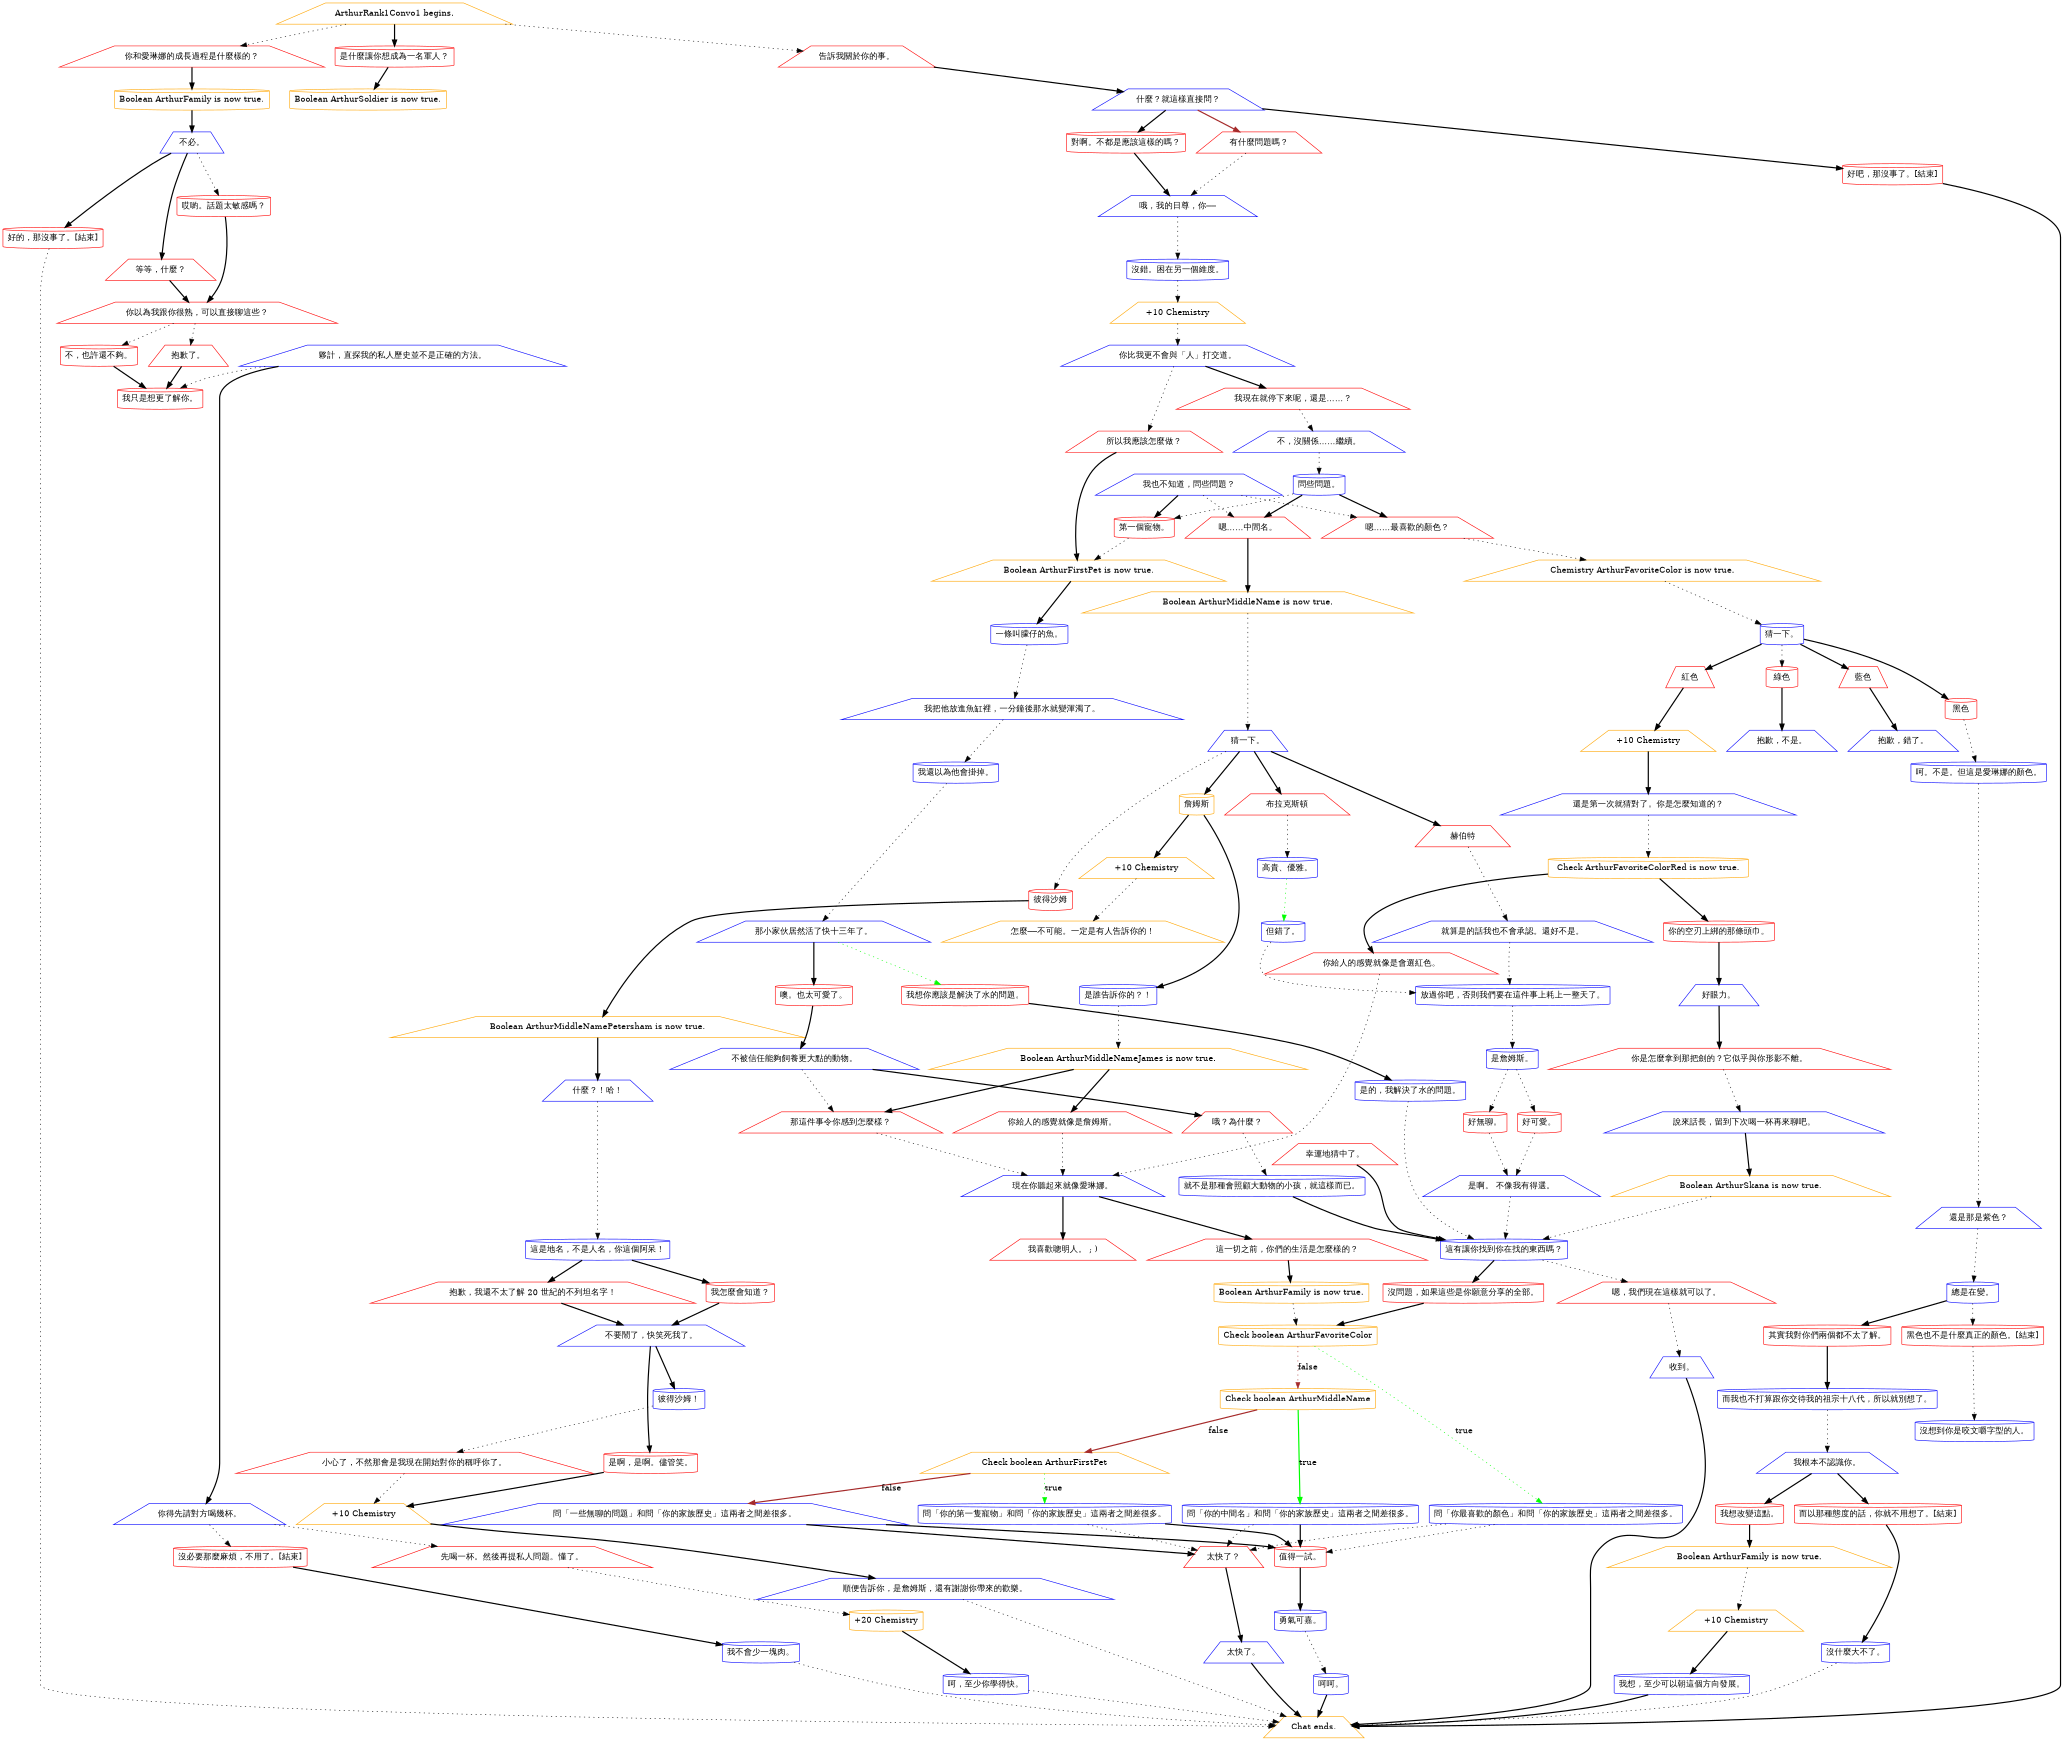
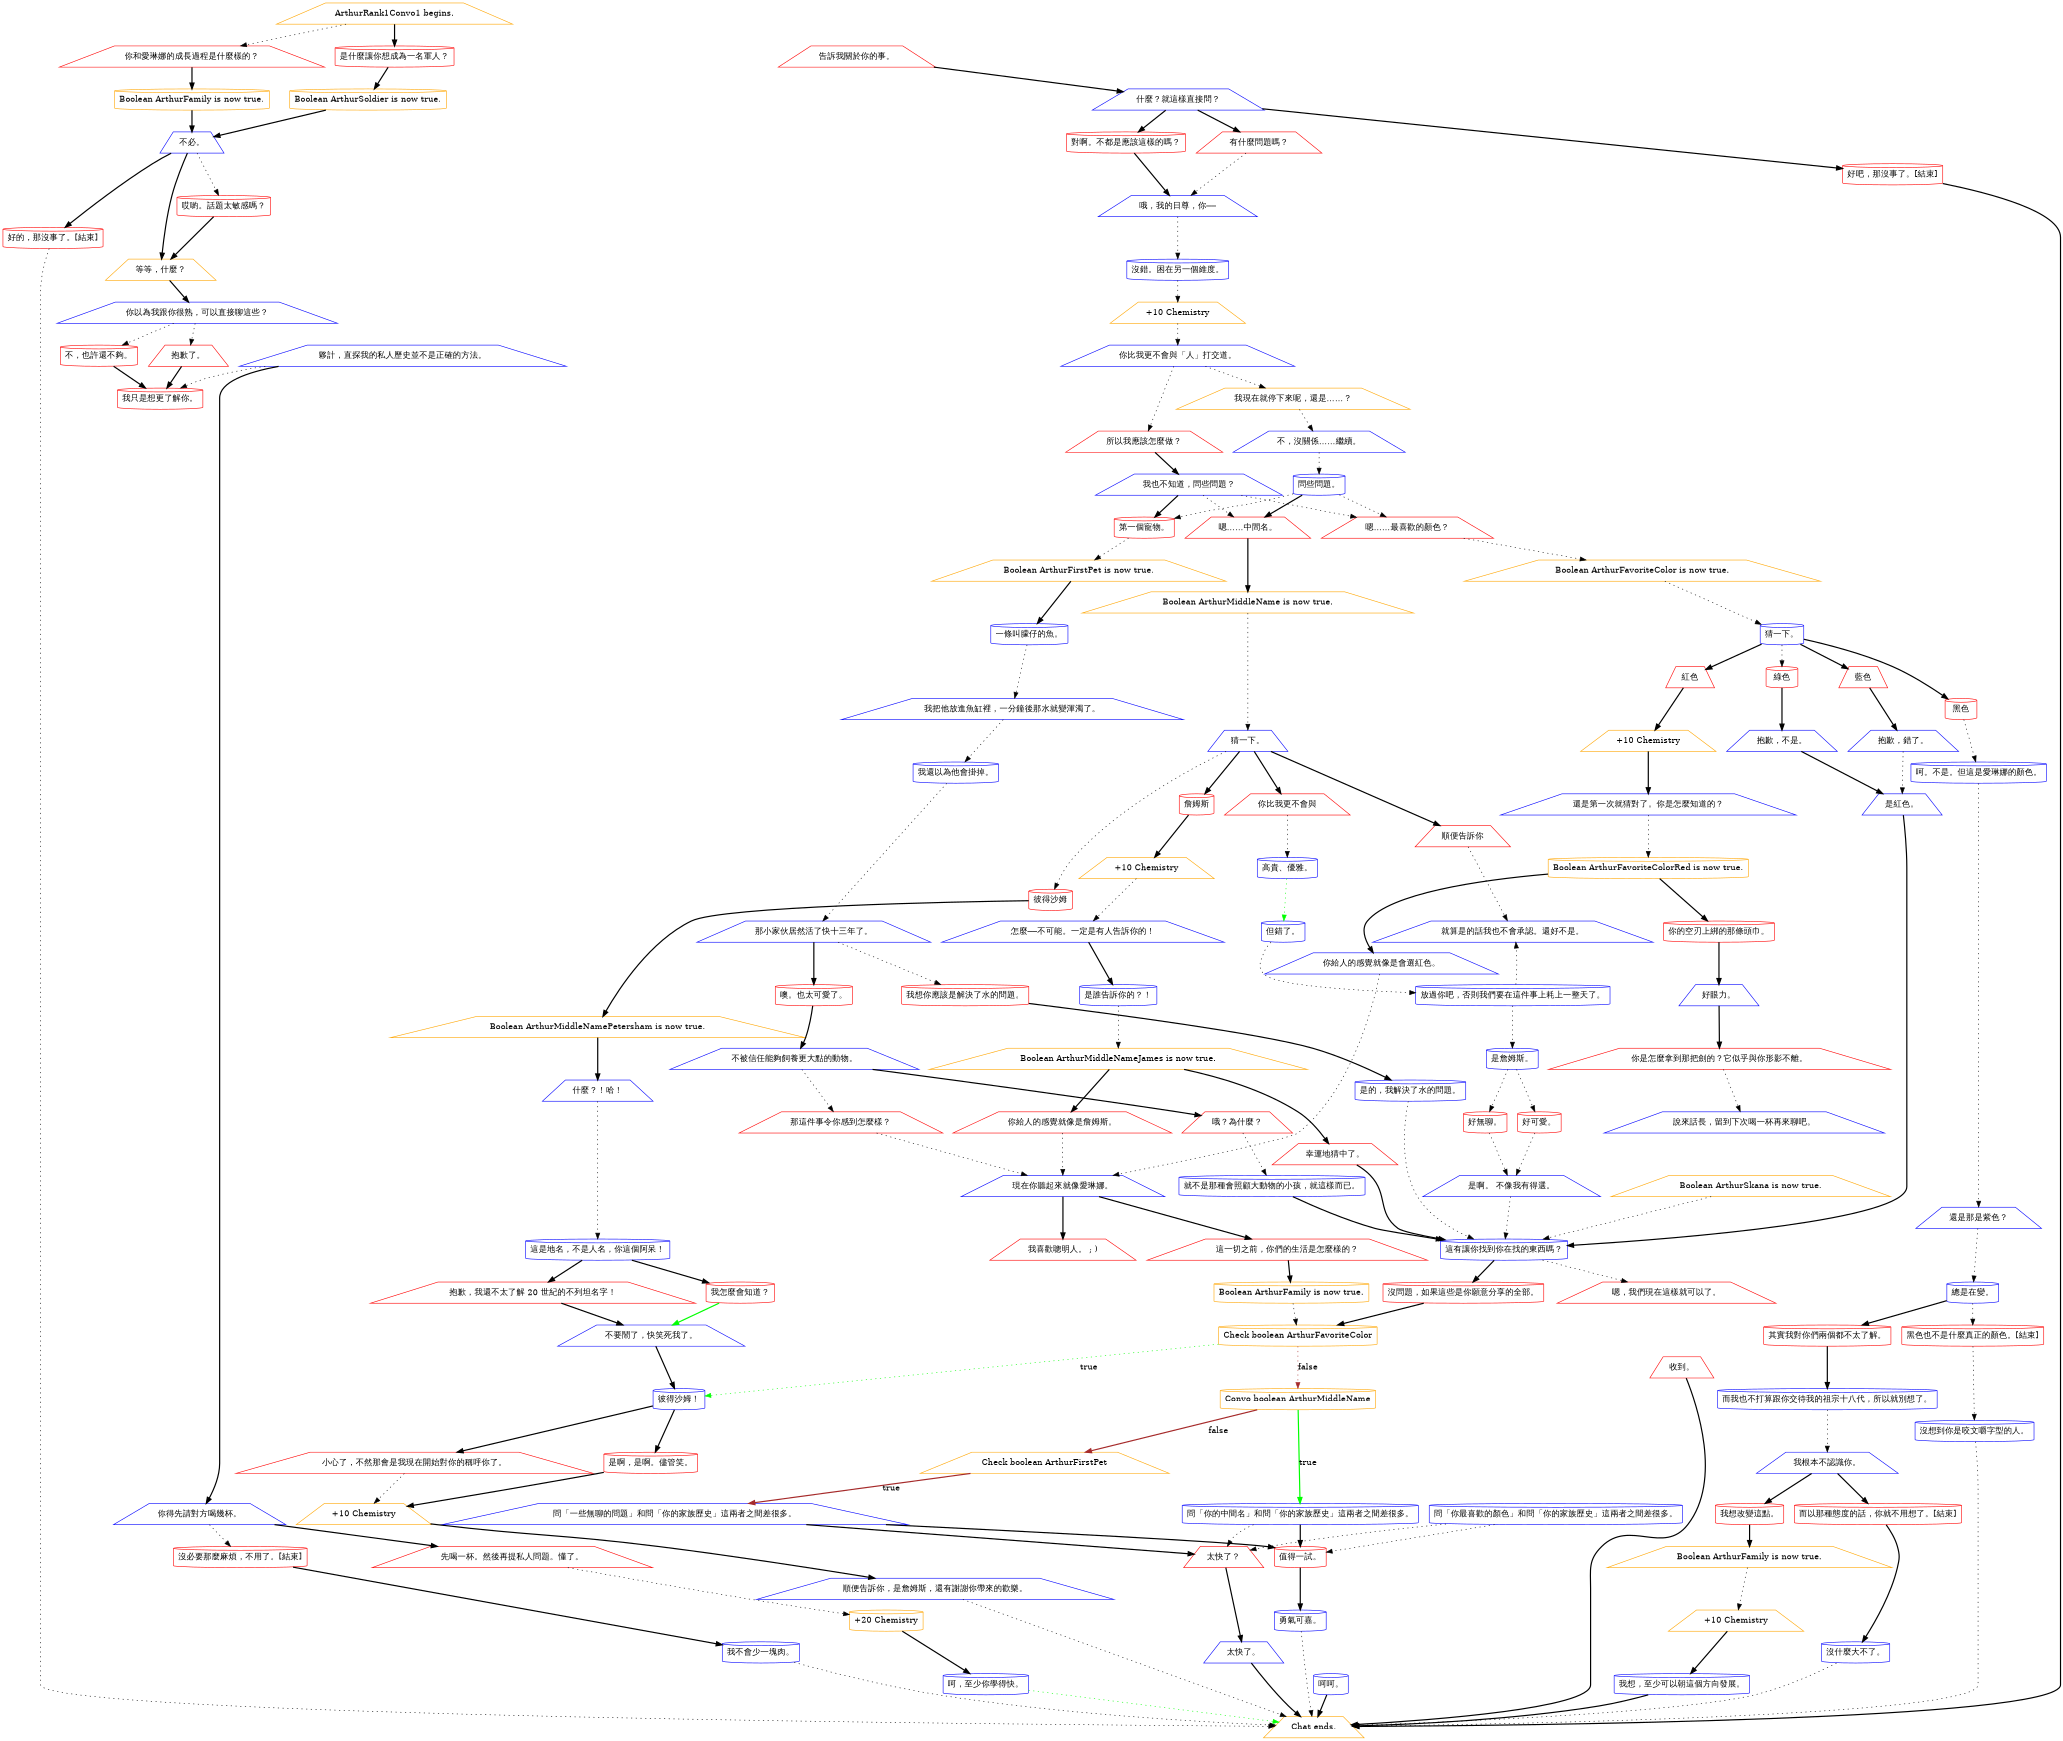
(651, 37) -> none
(1216, 120) -> (1216, 120)
none -> (273, 123)
(226, 259) -> (194, 236)
(161, 270) -> (161, 270)
(197, 313) -> (197, 313)
(1233, 376) -> (1233, 376)
(1293, 399) -> (1293, 399)
(1080, 496) -> (1164, 461)
(1360, 505) -> (1360, 505)
(1642, 571) -> (1642, 571)
(1197, 804) -> (1197, 804)
(1287, 804) -> (1287, 804)
none -> (1902, 804)
(1463, 836) -> (1463, 836)
(1648, 868) -> (1648, 868)
(1238, 916) -> (1099, 961)
(1083, 932) -> (1083, 932)
(1509, 960) -> (1517, 966)
(887, 962) -> (887, 962)
(1382, 963) -> (1382, 963)
(983, 1090) -> (1261, 1093)
(1747, 1151) -> none
(699, 1313) -> (699, 1313)
(1674, 1327) -> none
(1682, 1367) -> (1682, 1367)
(648, 1396) -> (666, 1428)
(1298, 1399) -> (1298, 1399)
(1428, 1421) -> (965, 1370)
(558, 1428) -> (558, 1428)
(892, 1488) -> (892, 1488)
(1045, 1514) -> none
(353, 1535) -> (353, 1535)
(1314, 1650) -> (1305, 1671)
(1151, 1706) -> (1151, 1706)
none -> (1792, 1713)
